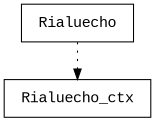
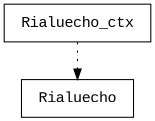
(77, 56) -> (77, 56)
